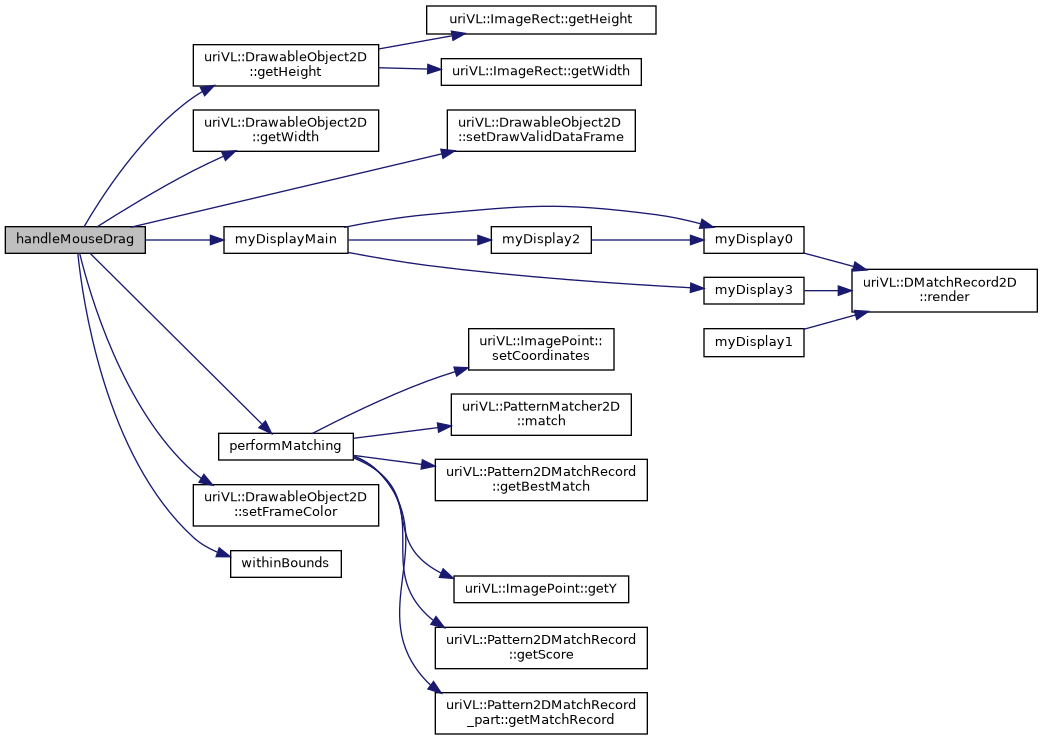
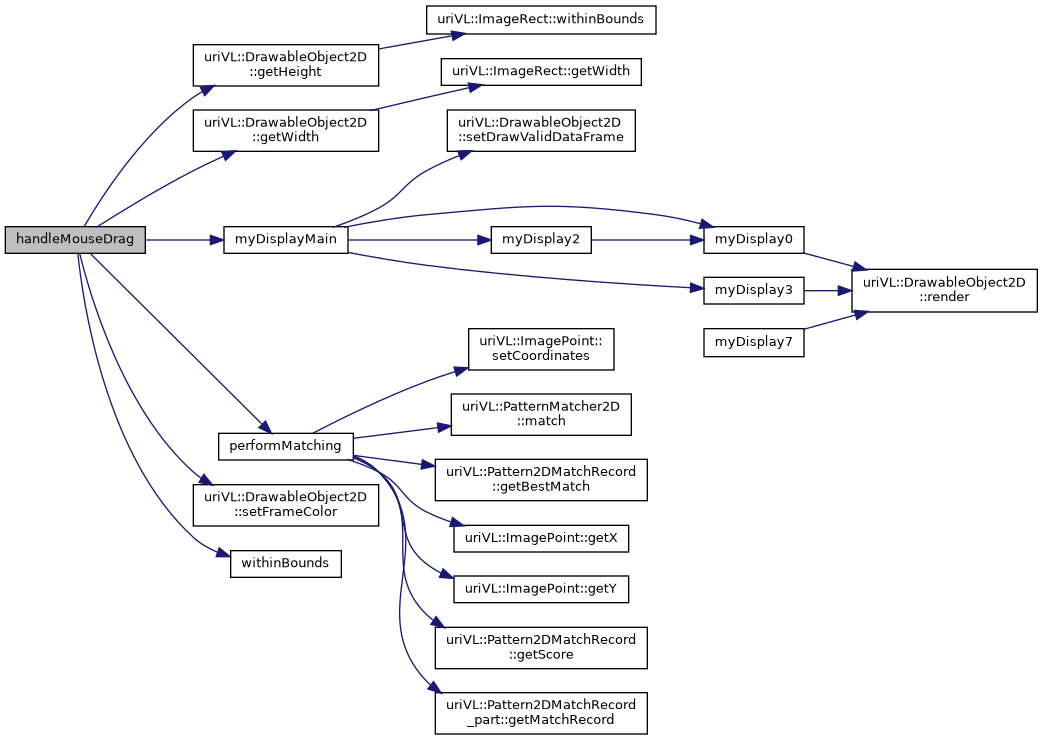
(541, 20) -> (541, 20)
(403, 68) -> (420, 99)
(286, 191) -> (398, 194)
(945, 291) -> (945, 291)
(754, 343) -> (754, 343)
none -> (541, 539)
